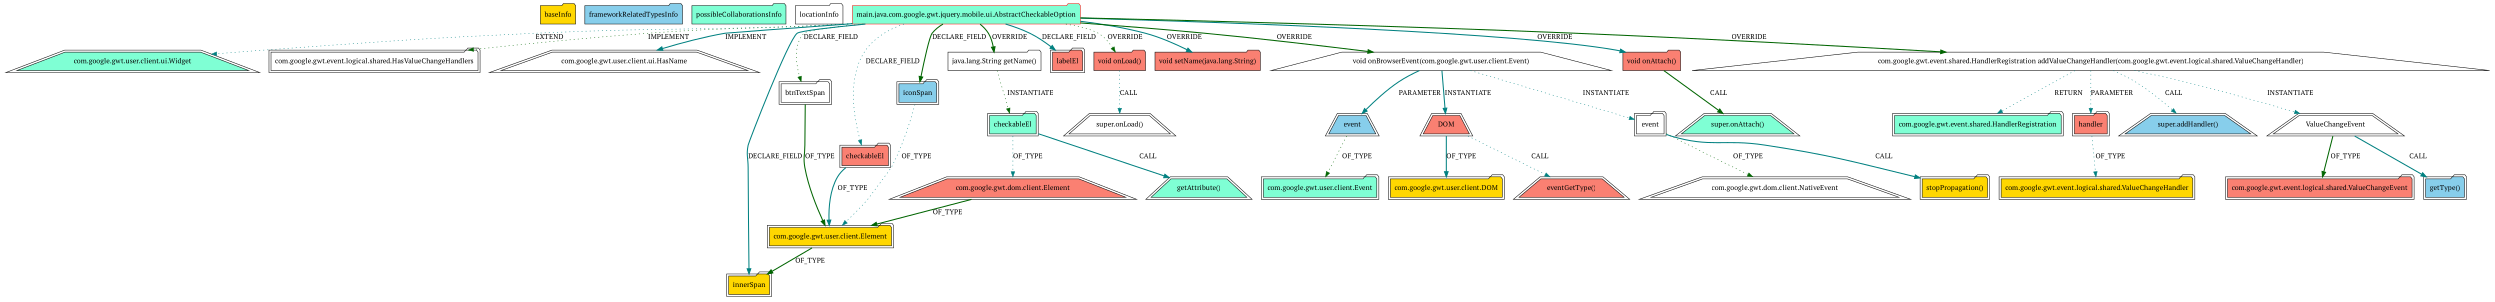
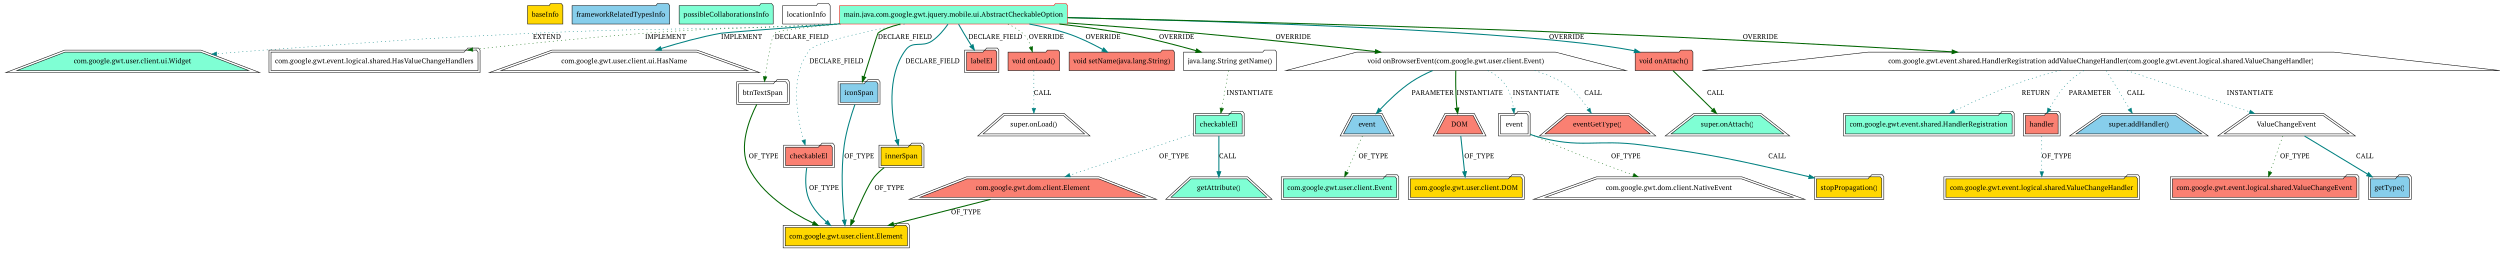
(1443, 89) -> (1456, 89)
(2328, 154) -> (2276, 154)
(1507, 155) -> (1565, 84)
(890, 169) -> (843, 161)
(792, 260) -> (866, 192)
